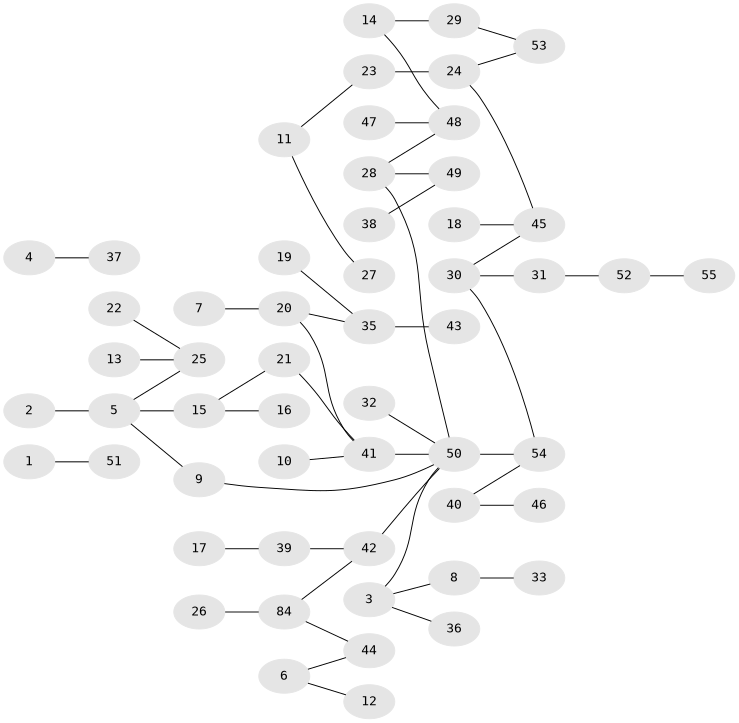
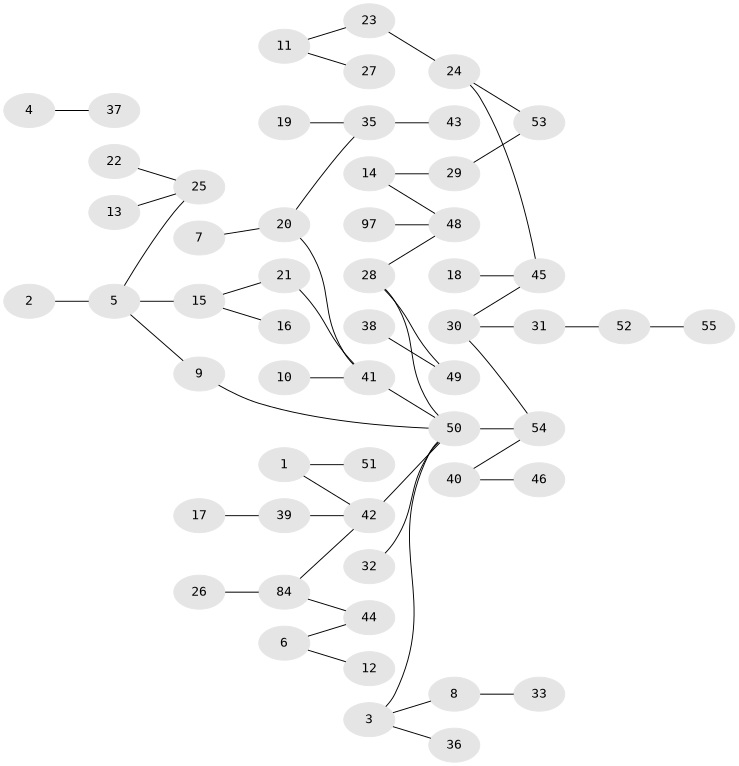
(369, 123) -> (369, 225)
none -> (327, 490)
